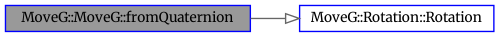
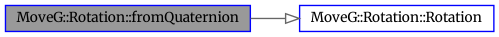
(128, 18) -> (128, 18)
